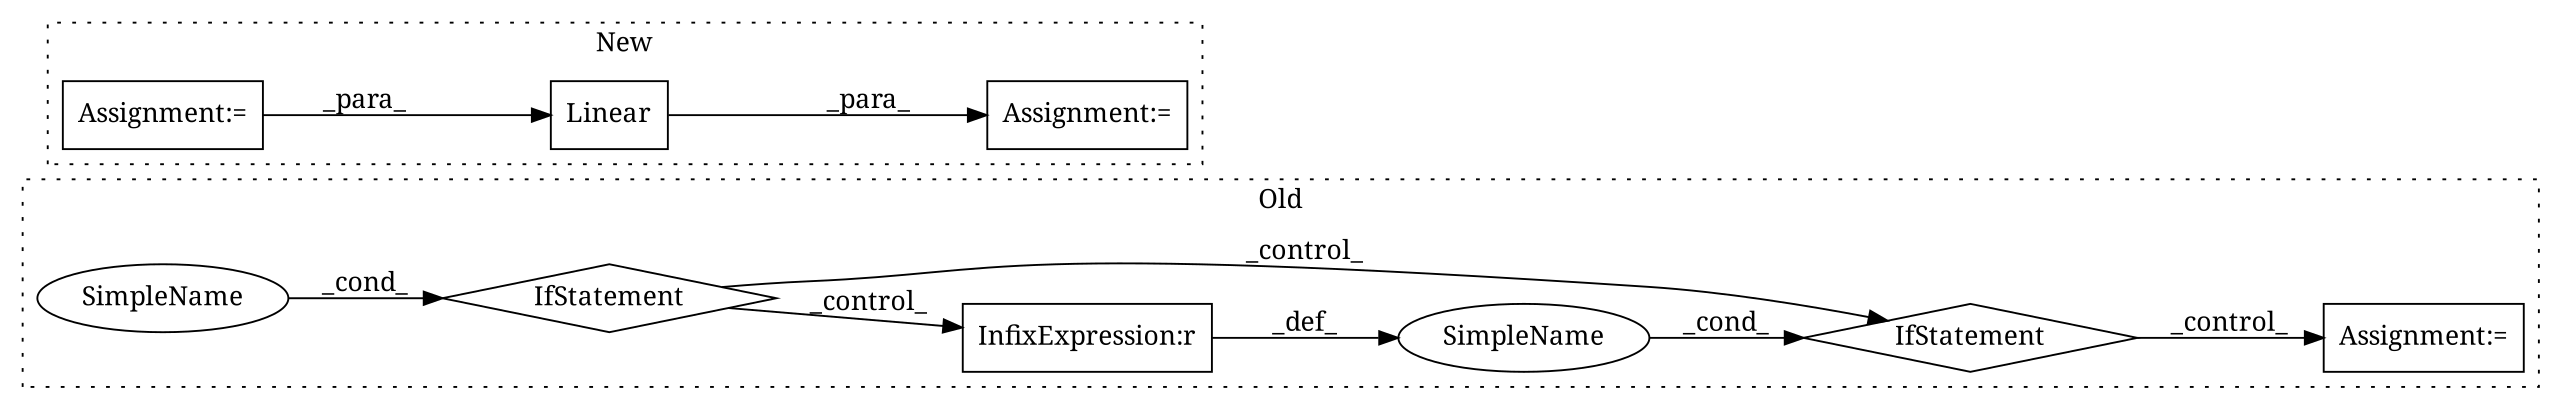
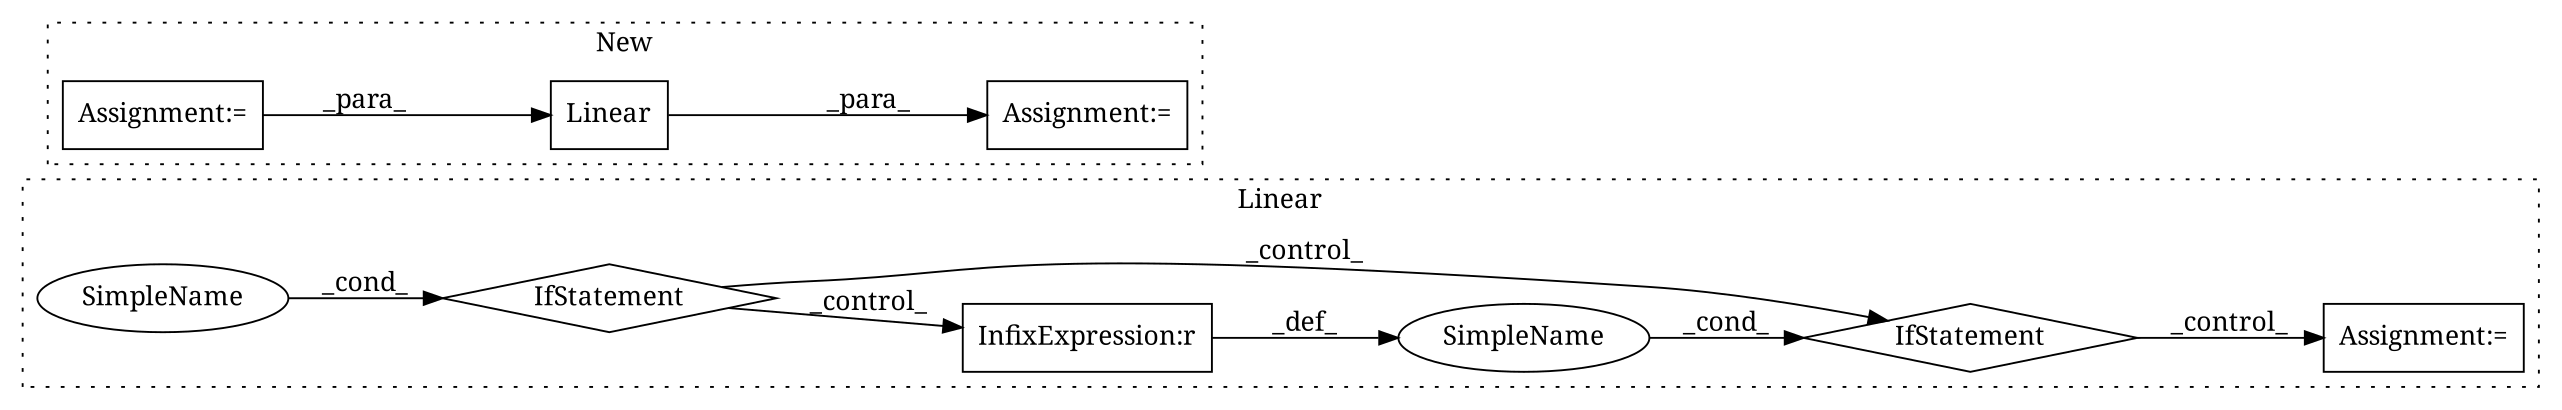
(1281, 201) -> (1281, 201)
